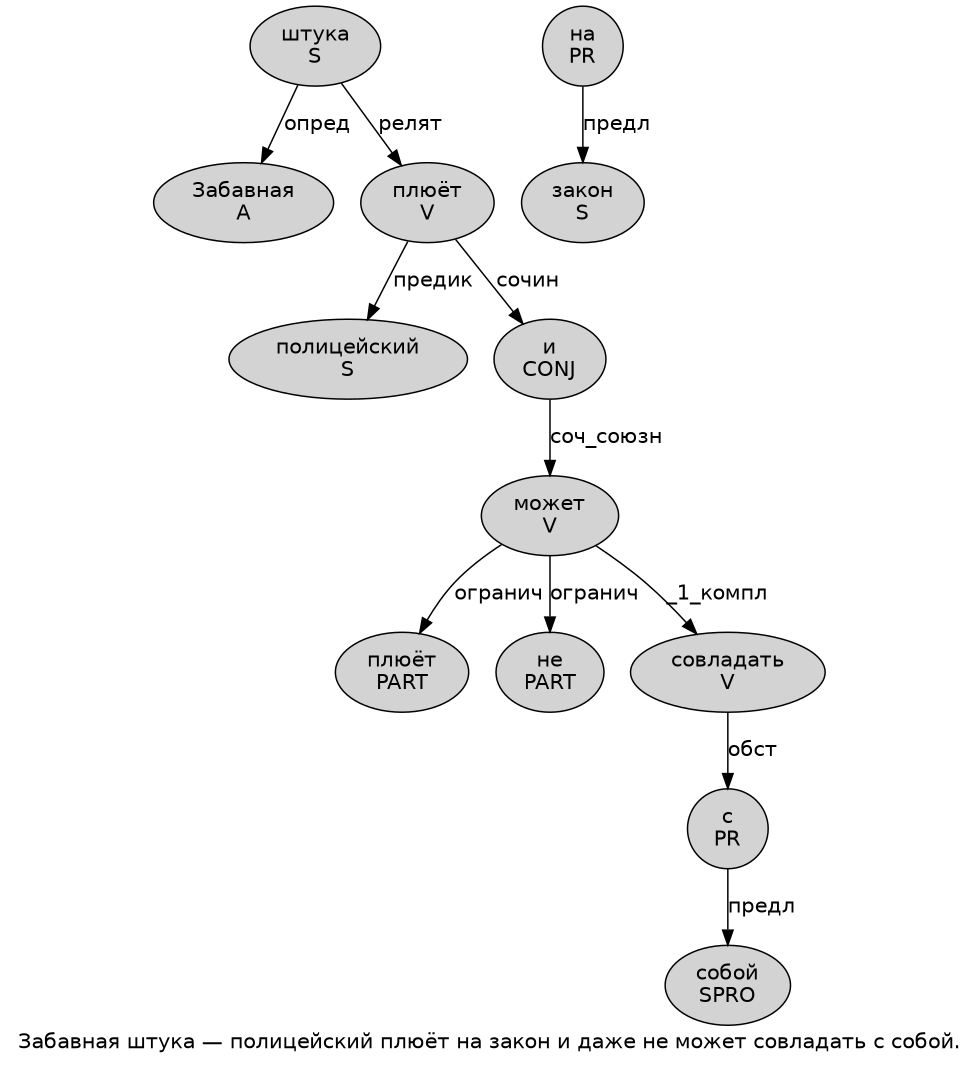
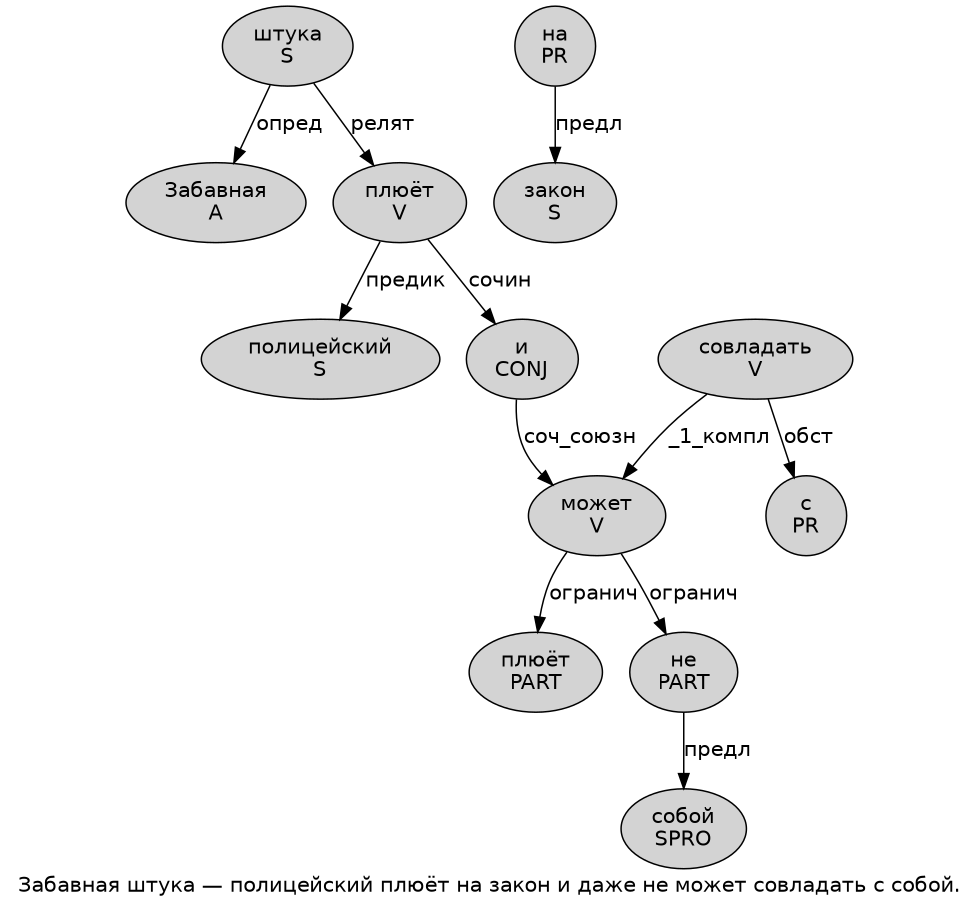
(644, 581) -> (667, 428)
(728, 899) -> (684, 743)
